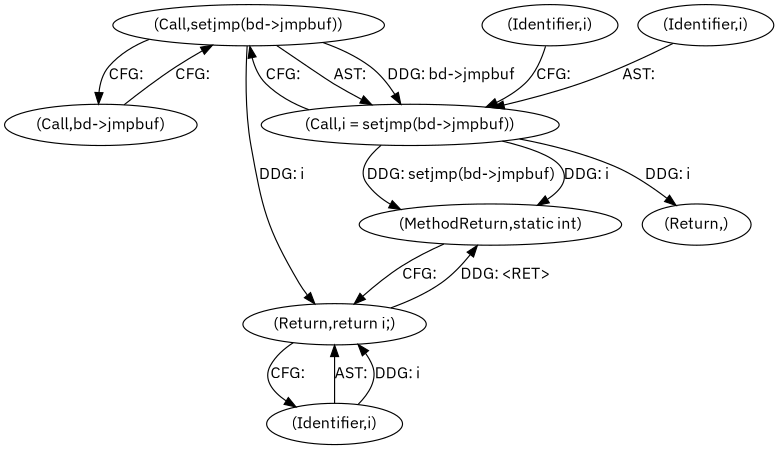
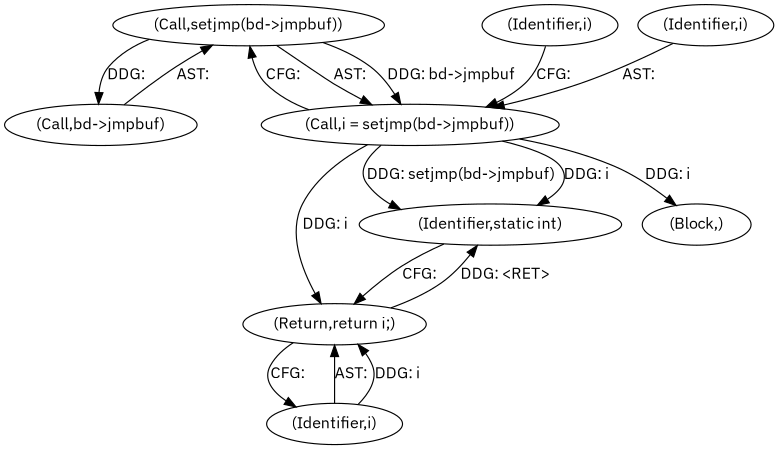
(128, 75) -> (128, 75)
(195, 75) -> (195, 75)
(257, 176) -> (302, 206)
(490, 225) -> (490, 225)
(697, 225) -> (697, 225)
